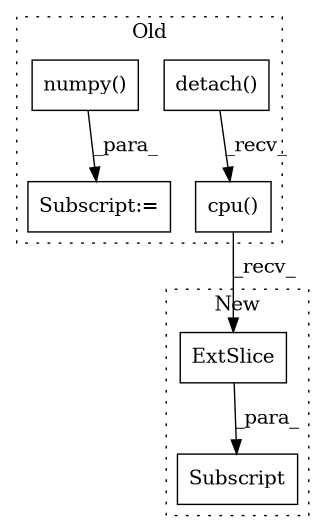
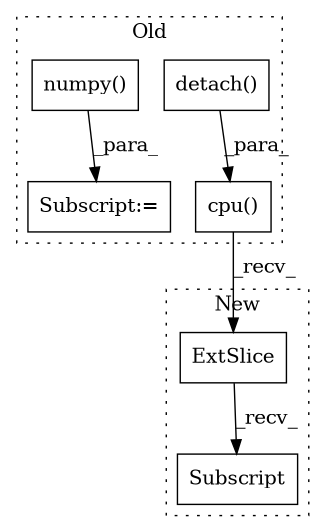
(256, 146) -> (256, 146)
(267, 418) -> (267, 418)
